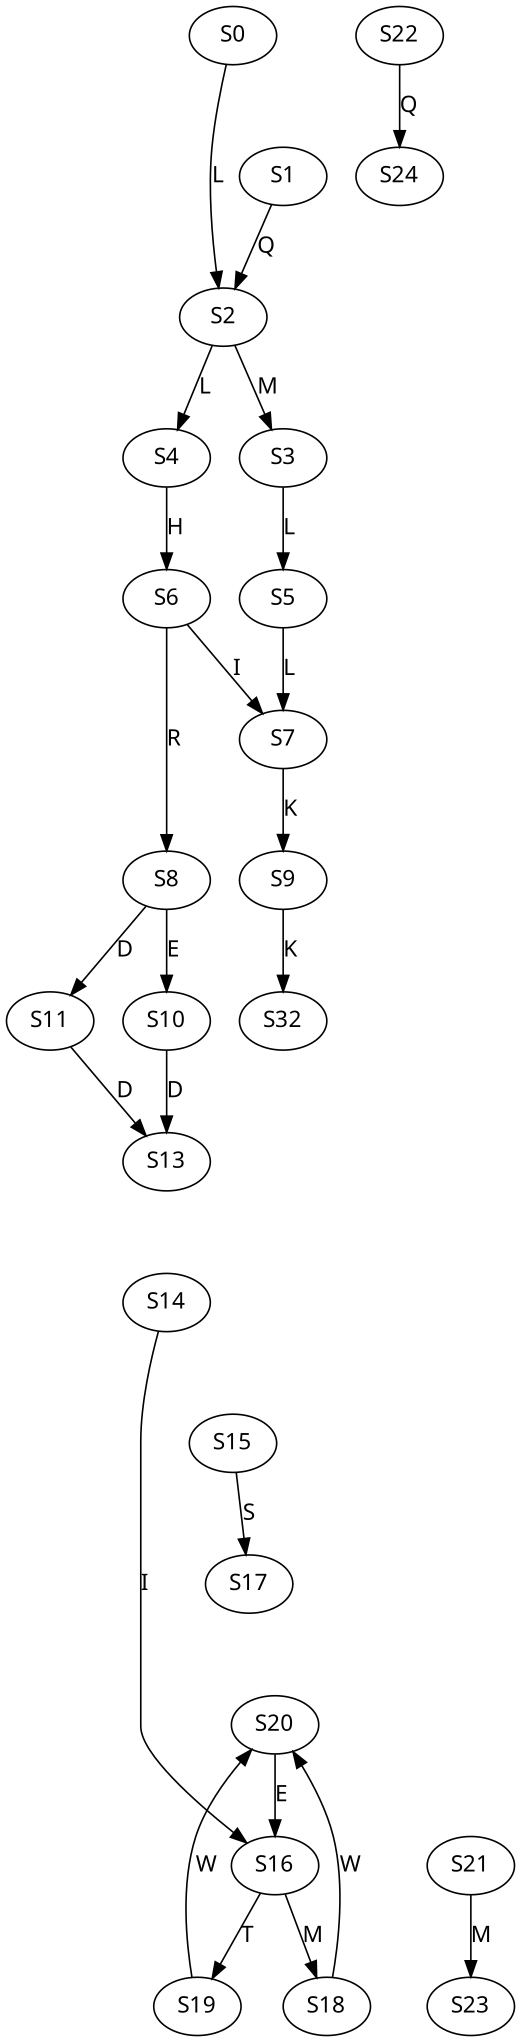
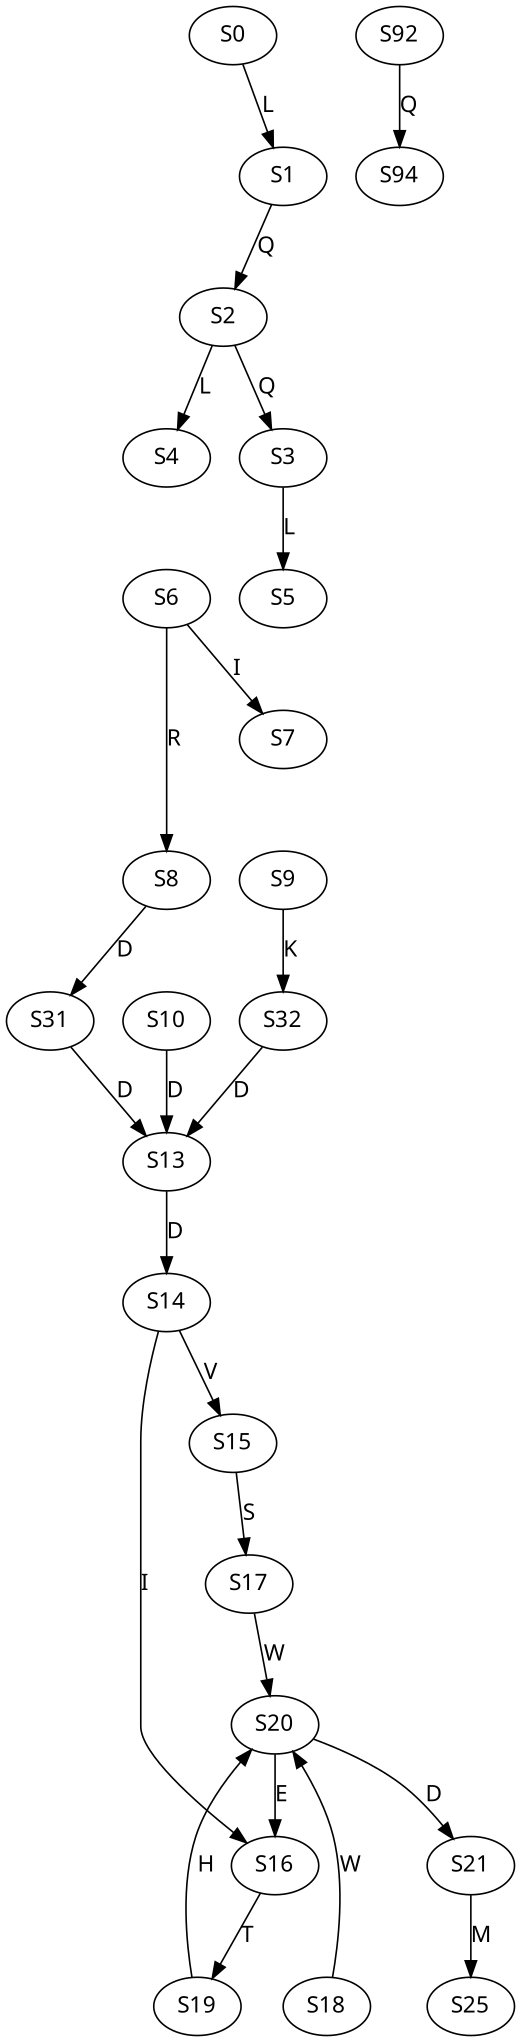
(400, 36) -> (400, 36)
(211, 168) -> (255, 98)
(400, 176) -> (400, 176)
(268, 388) -> (268, 388)
(167, 520) -> none
(283, 661) -> none
(283, 802) -> none
(167, 942) -> none
(50, 1021) -> (50, 1021)
none -> (230, 1085)
none -> (167, 1224)
none -> (196, 1366)
none -> (261, 1647)
none -> (385, 1773)
(206, 1866) -> (206, 1866)
(298, 1928) -> none
(471, 2006) -> (471, 2006)
